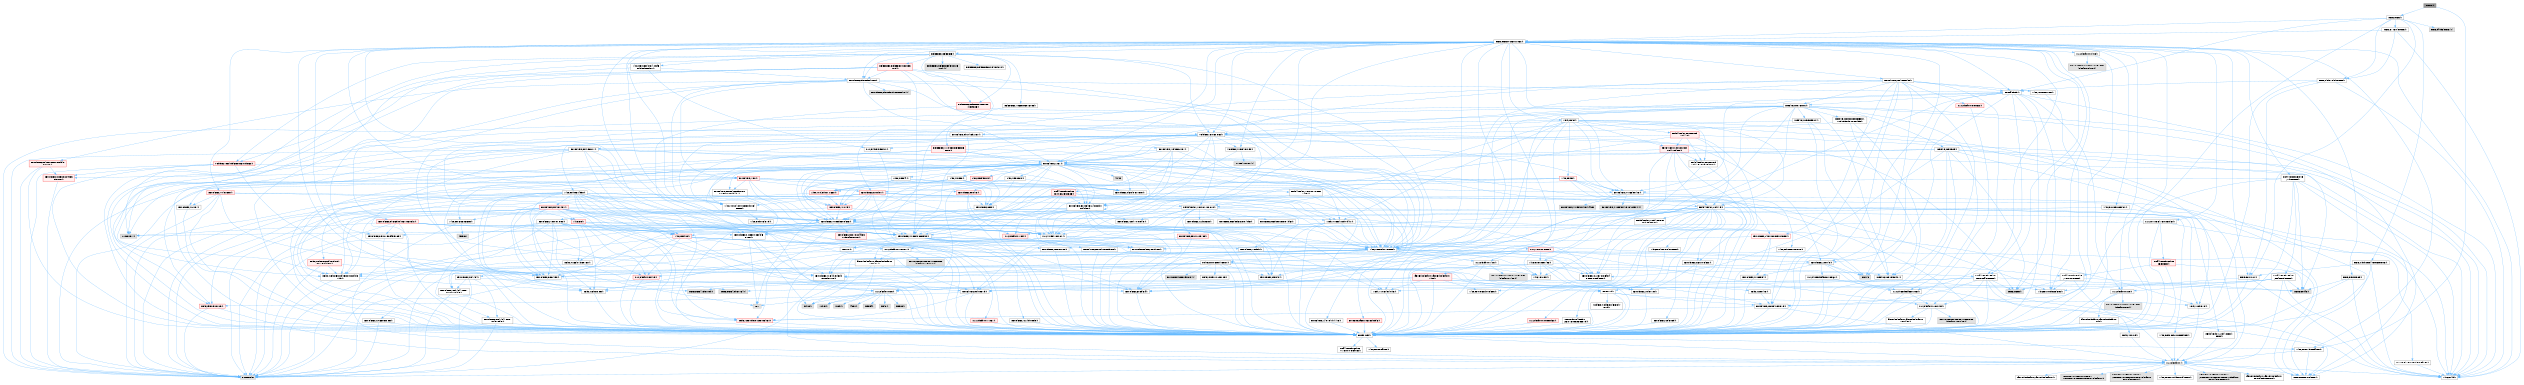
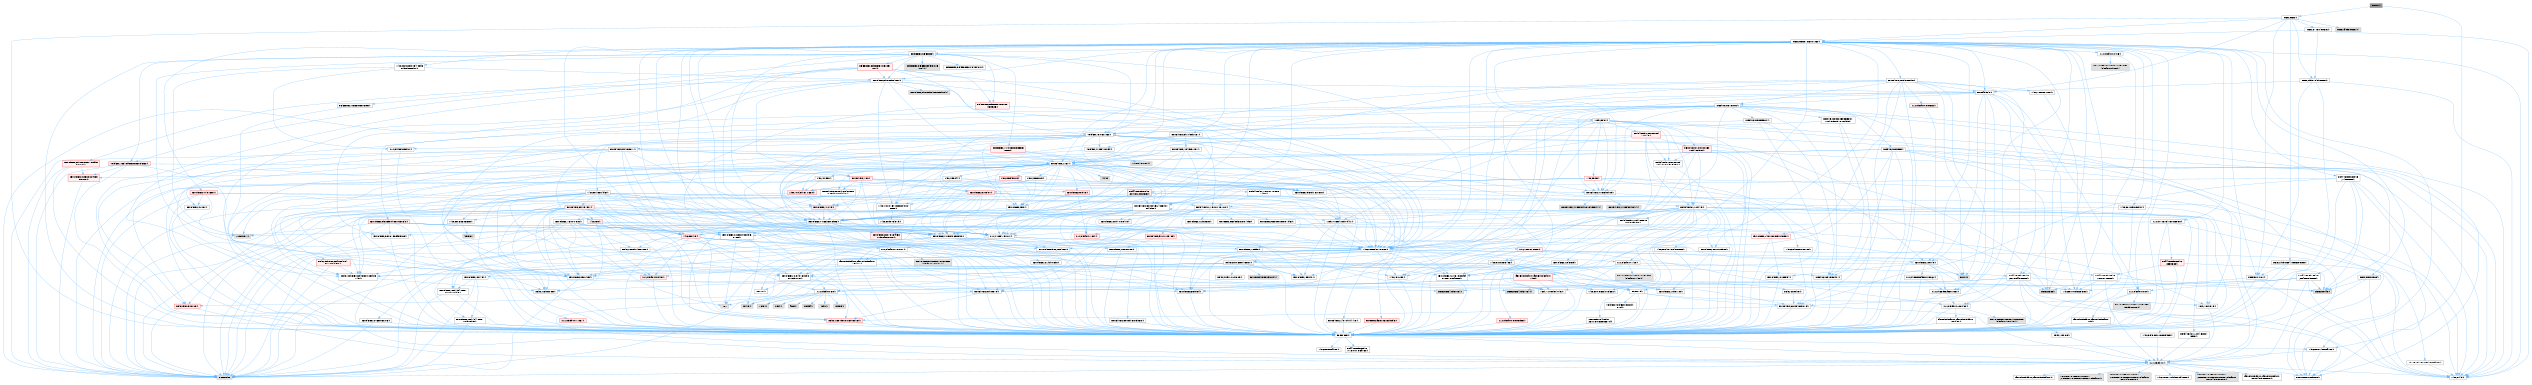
(2337, 164) -> none
(1578, 207) -> (1624, 207)
(929, 243) -> (777, 285)
